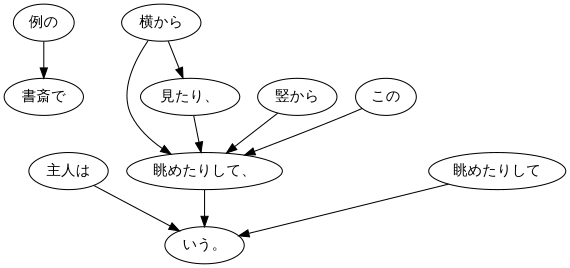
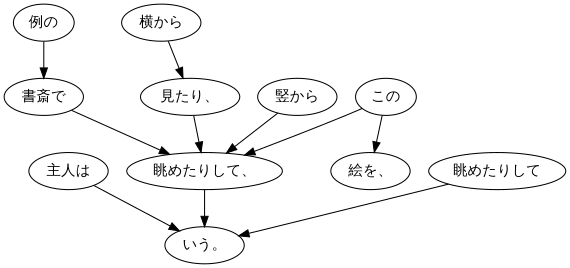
(127, 99) -> (116, 130)
none -> (370, 171)
